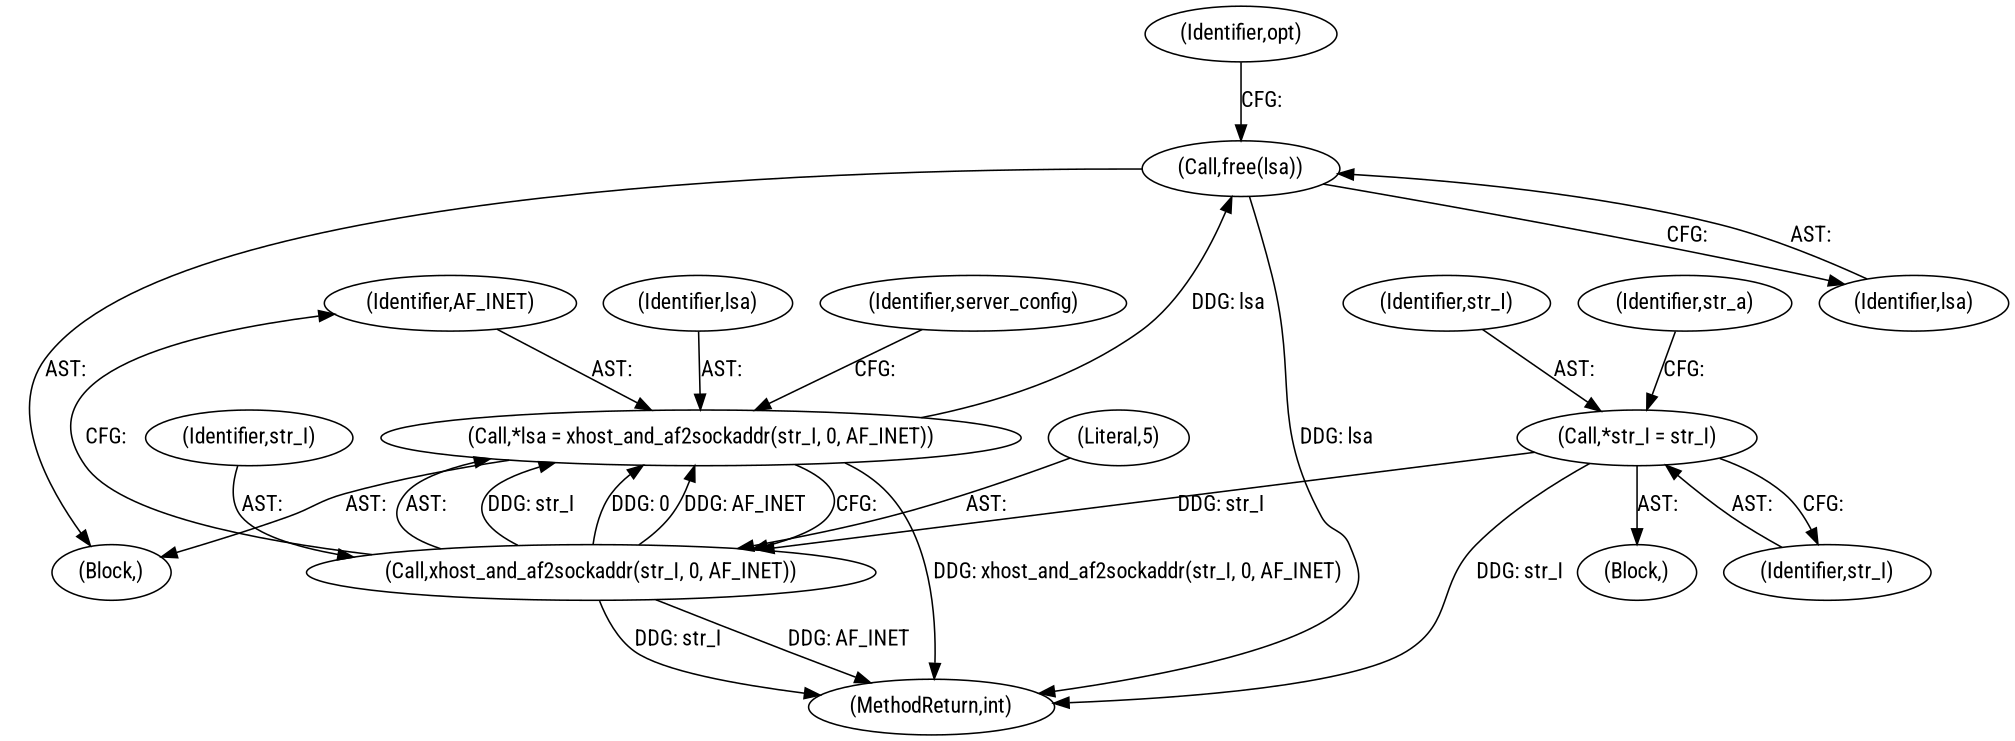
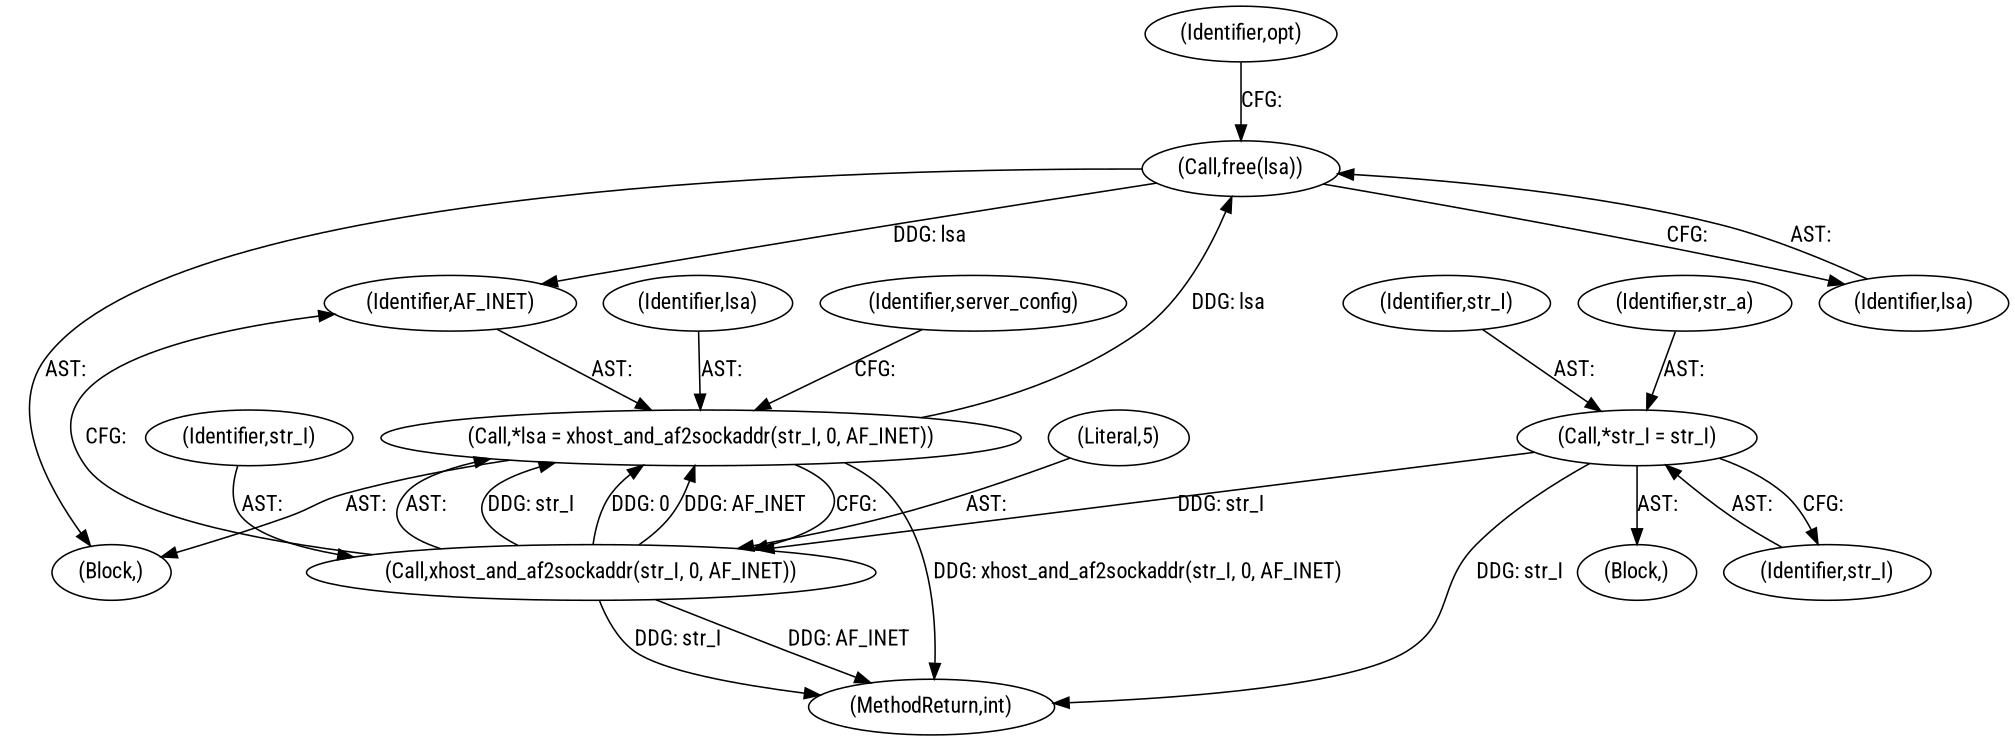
(1687, 371) -> (1687, 371)
(1350, 545) -> (857, 231)
